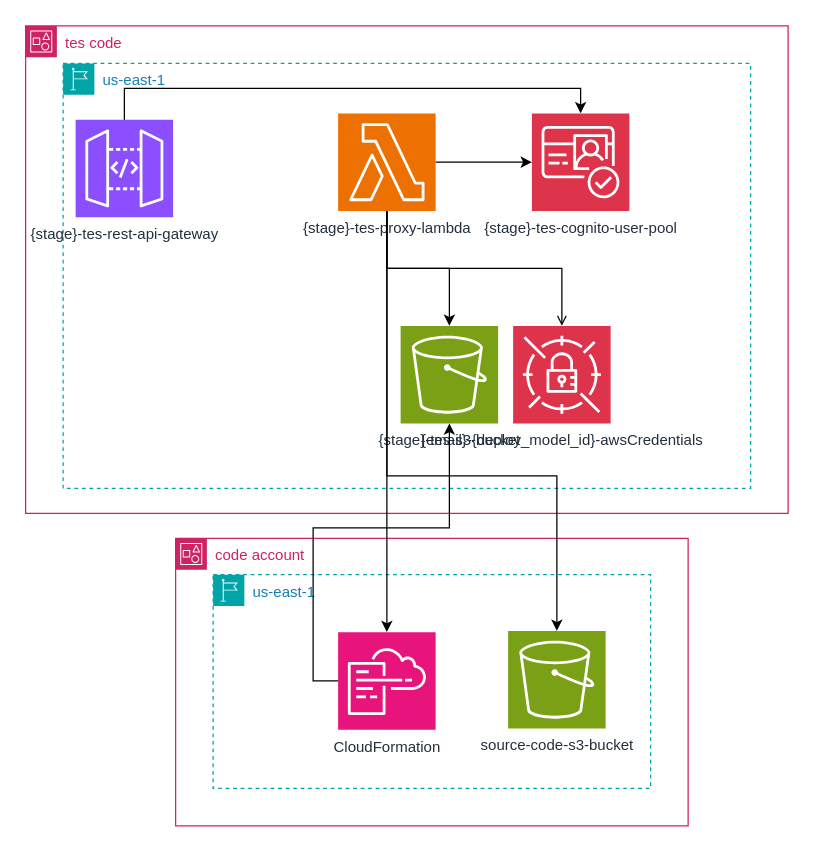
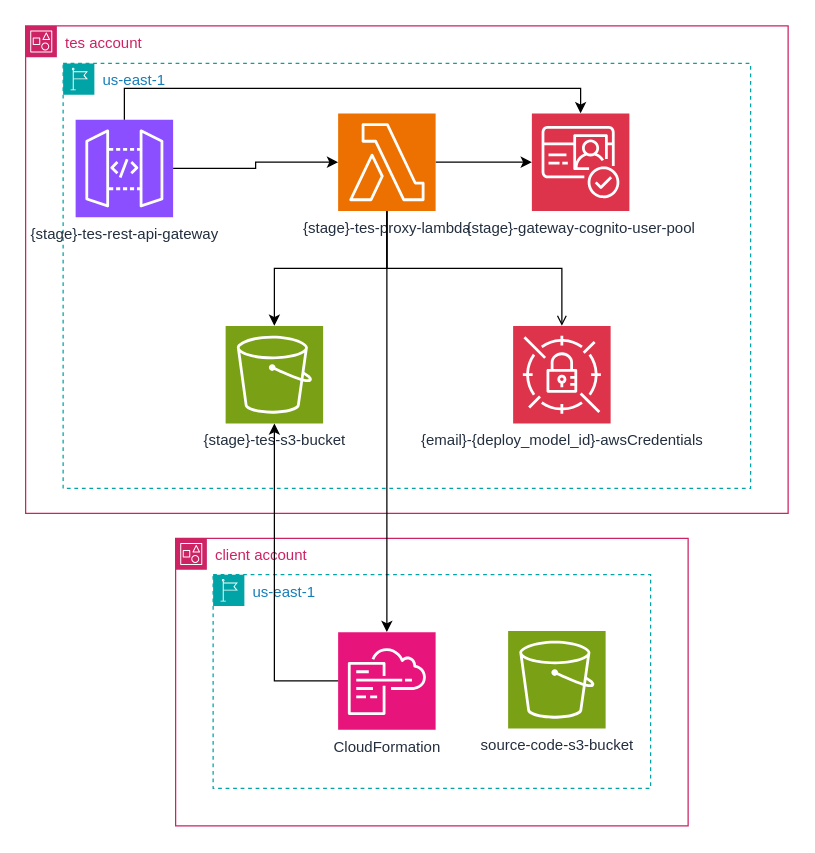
(97, 43) -> (110, 43)
none -> (255, 168)
(581, 228) -> (581, 228)
(449, 374) -> (274, 374)
(546, 476) -> none
(264, 556) -> (269, 556)
